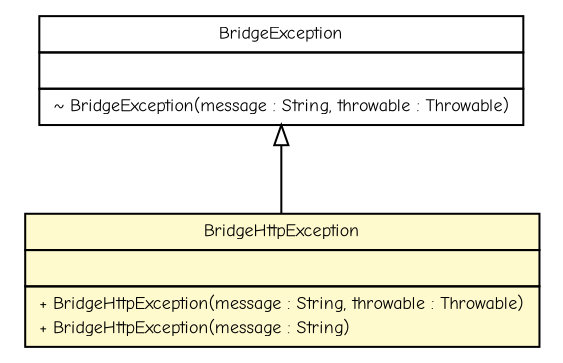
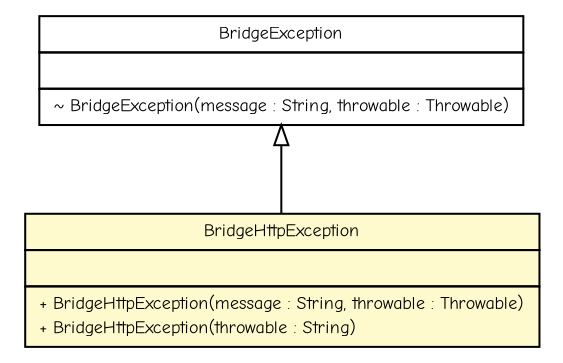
(195, 328) -> (198, 328)
